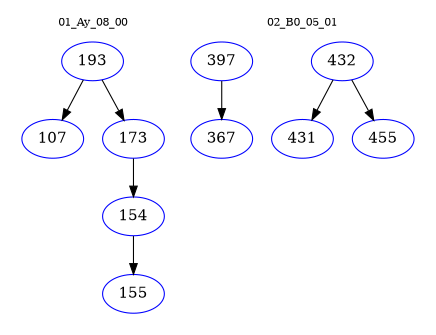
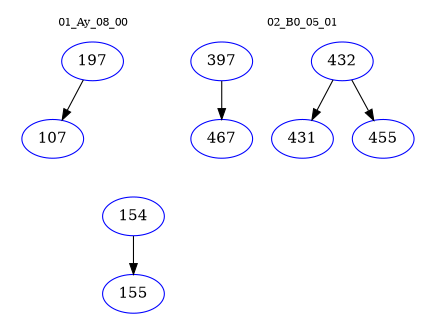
(93, 61) -> (93, 61)
(133, 139) -> none
(222, 139) -> (222, 139)
